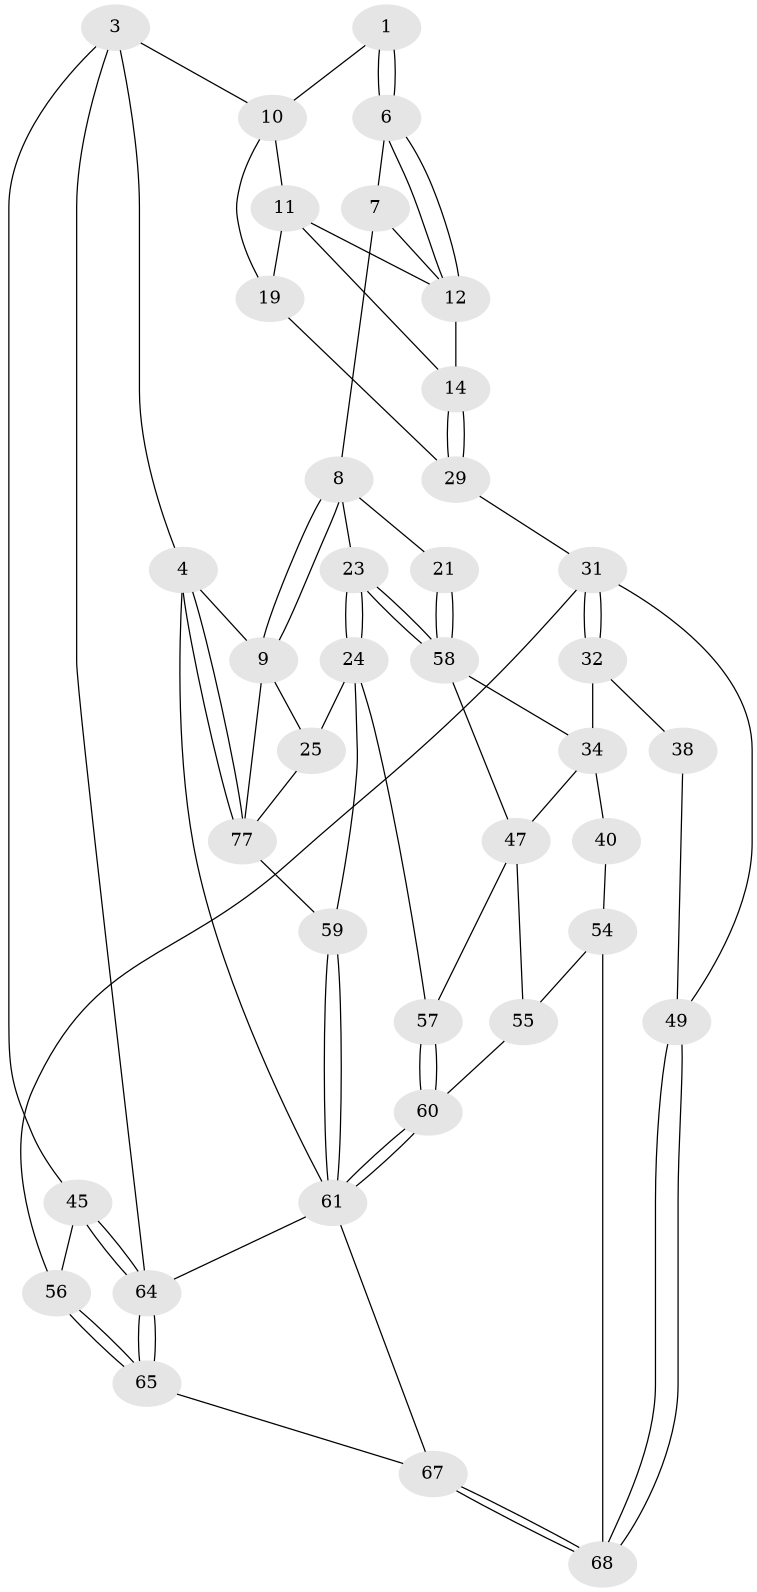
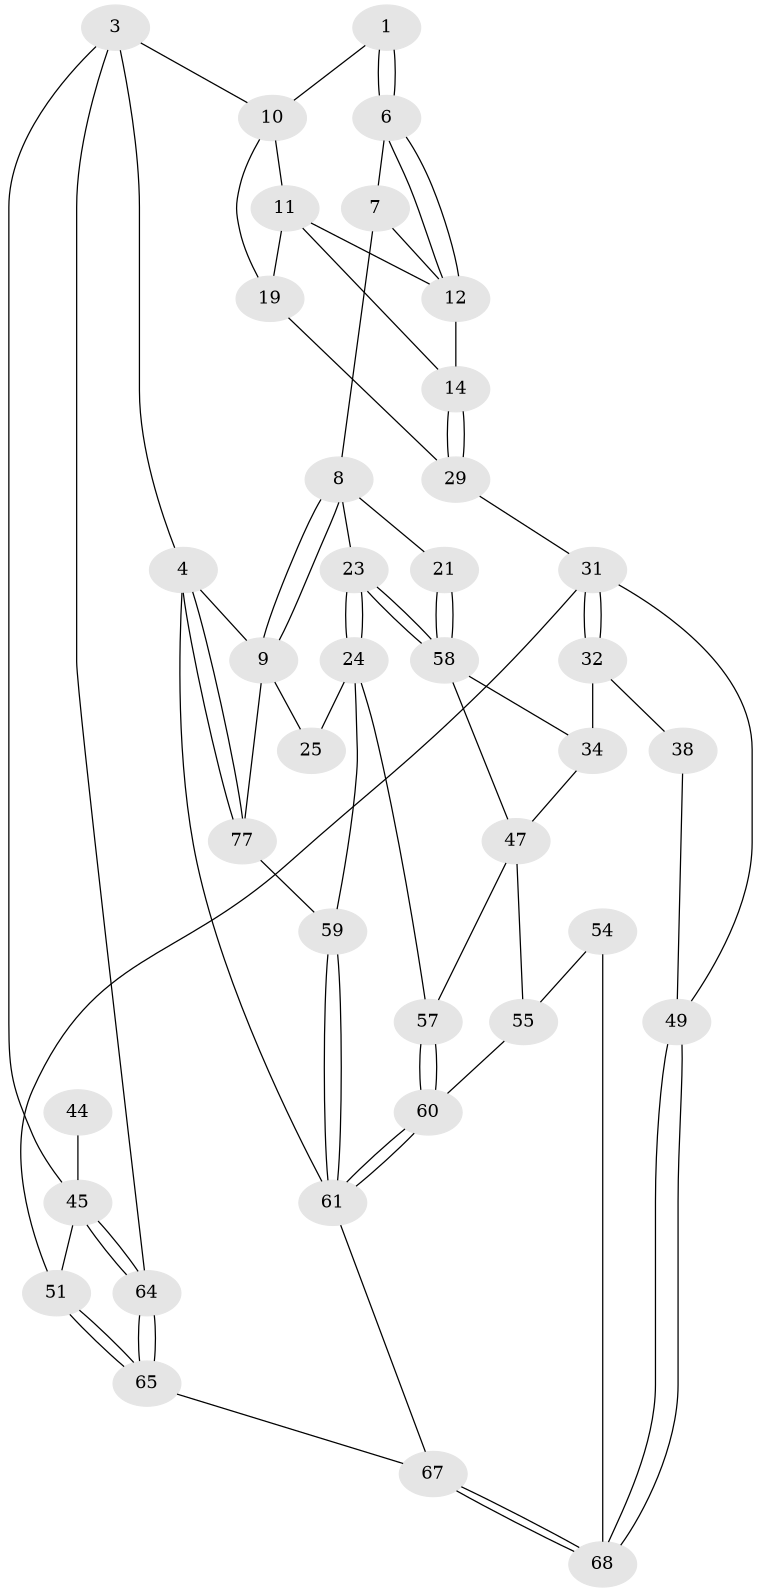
(277, 796) -> none
(606, 841) -> none
none -> (78, 1112)
(240, 1248) -> none
(57, 1293) -> (57, 1293)
